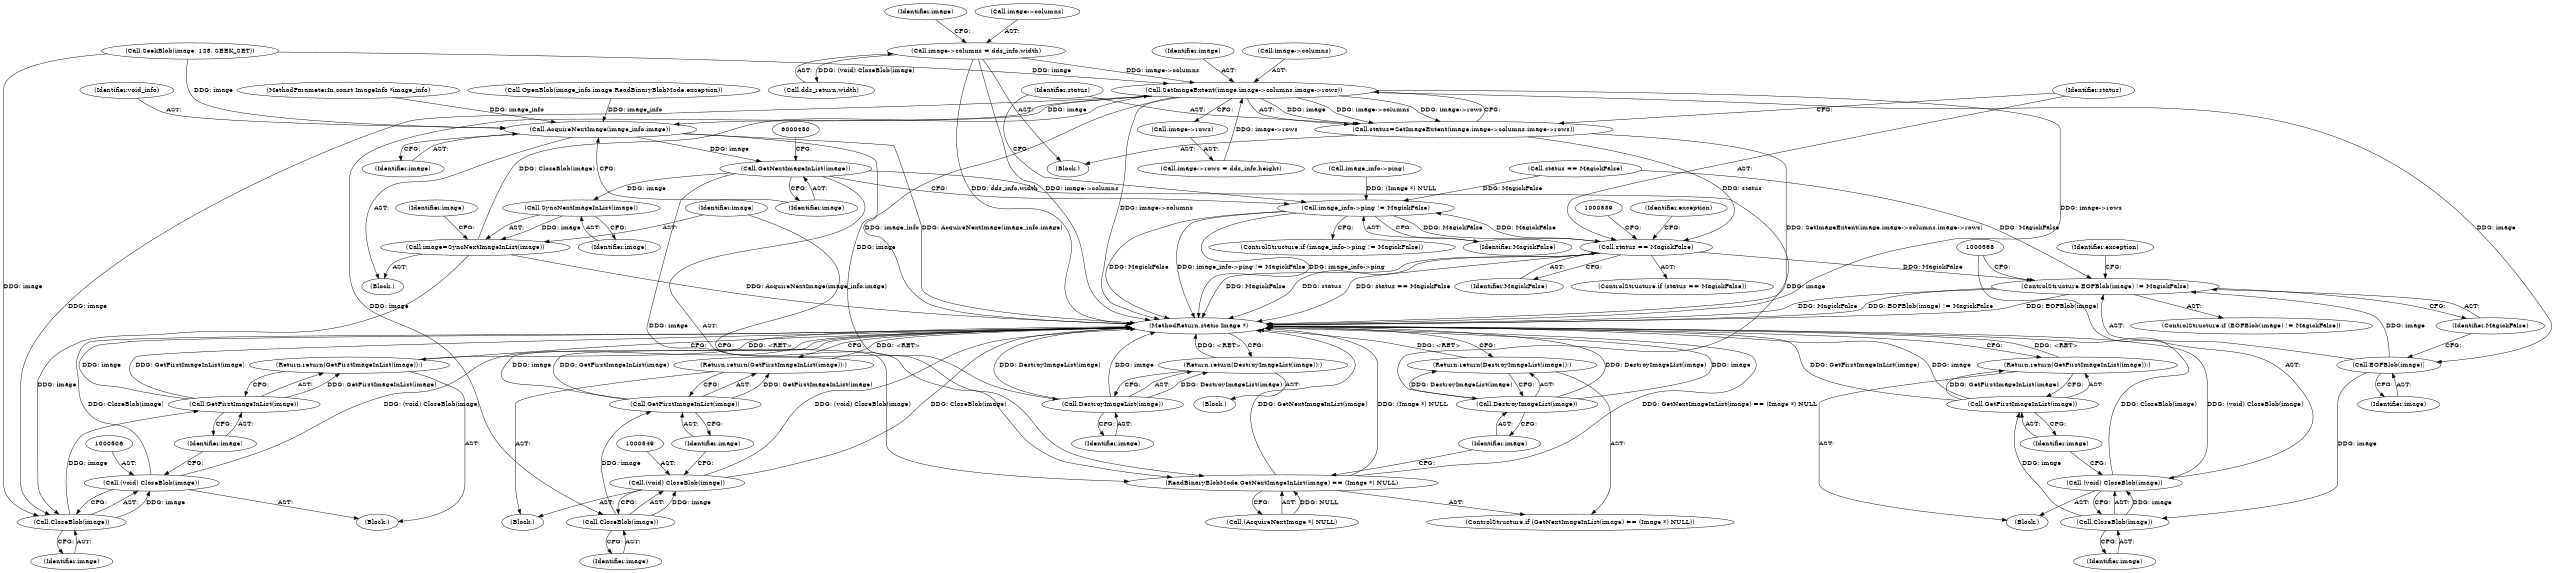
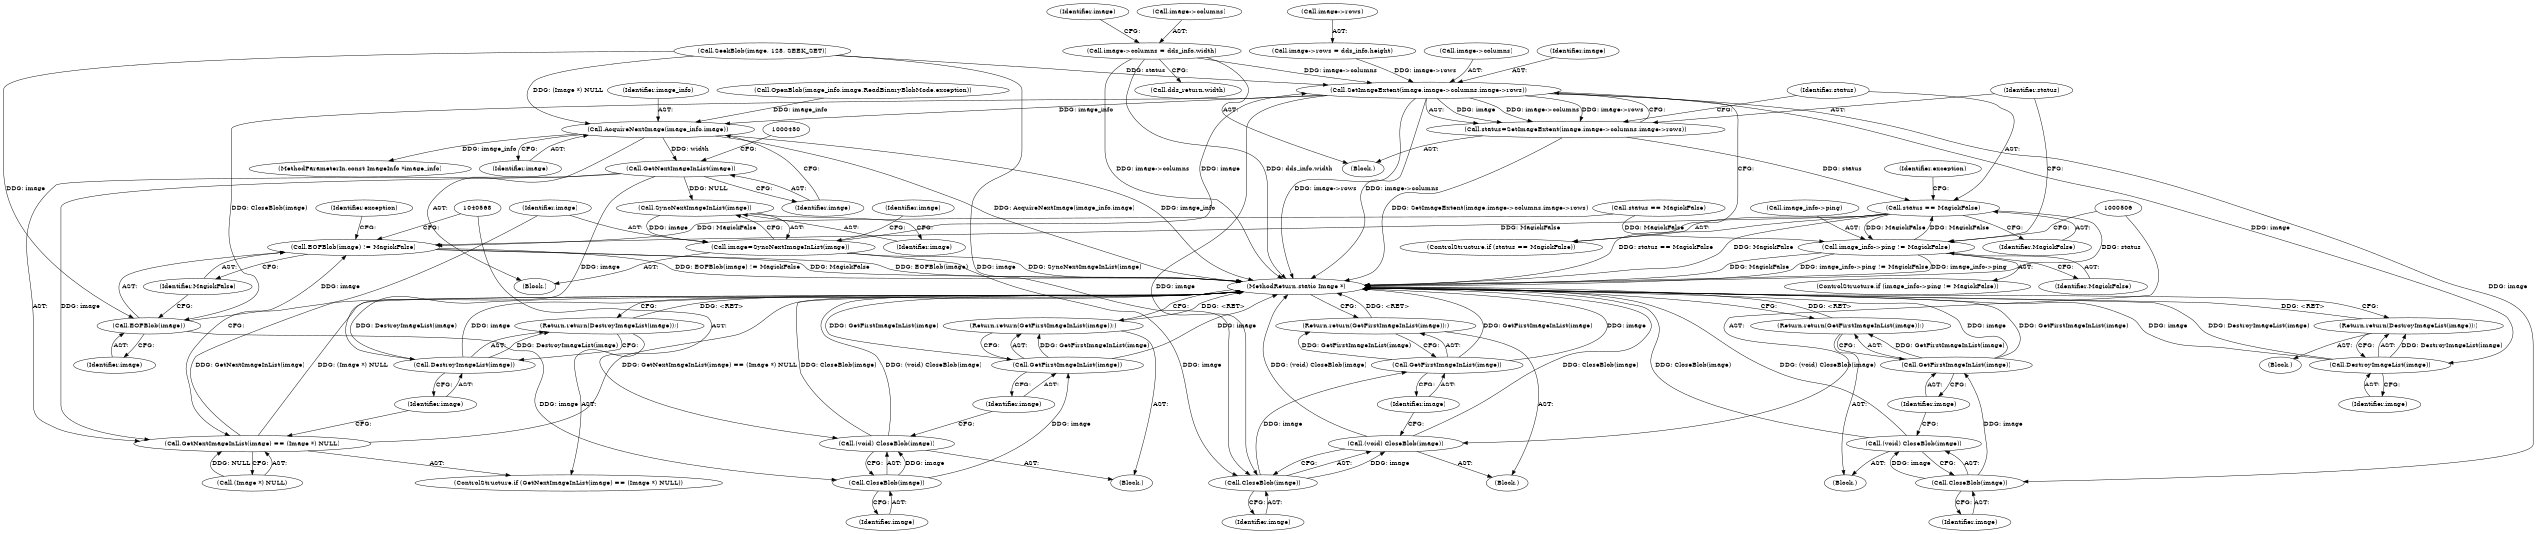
(832, 58) -> none
none -> (196, 62)
(867, 71) -> (1181, 71)
(1052, 71) -> (1146, 71)
(127, 90) -> (658, 90)
(214, 90) -> (568, 90)
(1215, 109) -> (1738, 148)
(473, 110) -> (485, 143)
(1067, 110) -> (1086, 110)
(796, 130) -> (786, 130)
(730, 149) -> (690, 149)
(557, 169) -> (1221, 169)
(647, 188) -> (708, 188)
(1402, 188) -> (1854, 228)
(1056, 198) -> (2031, 233)
(1599, 208) -> none
none -> (759, 225)
(1347, 228) -> (2027, 267)
(2496, 228) -> (270, 208)
(1980, 247) -> (478, 208)
(817, 287) -> (1085, 267)
(2105, 287) -> (353, 247)
(2252, 326) -> none
(640, 444) -> none
(1282, 483) -> (252, 444)
(1282, 522) -> (252, 483)
